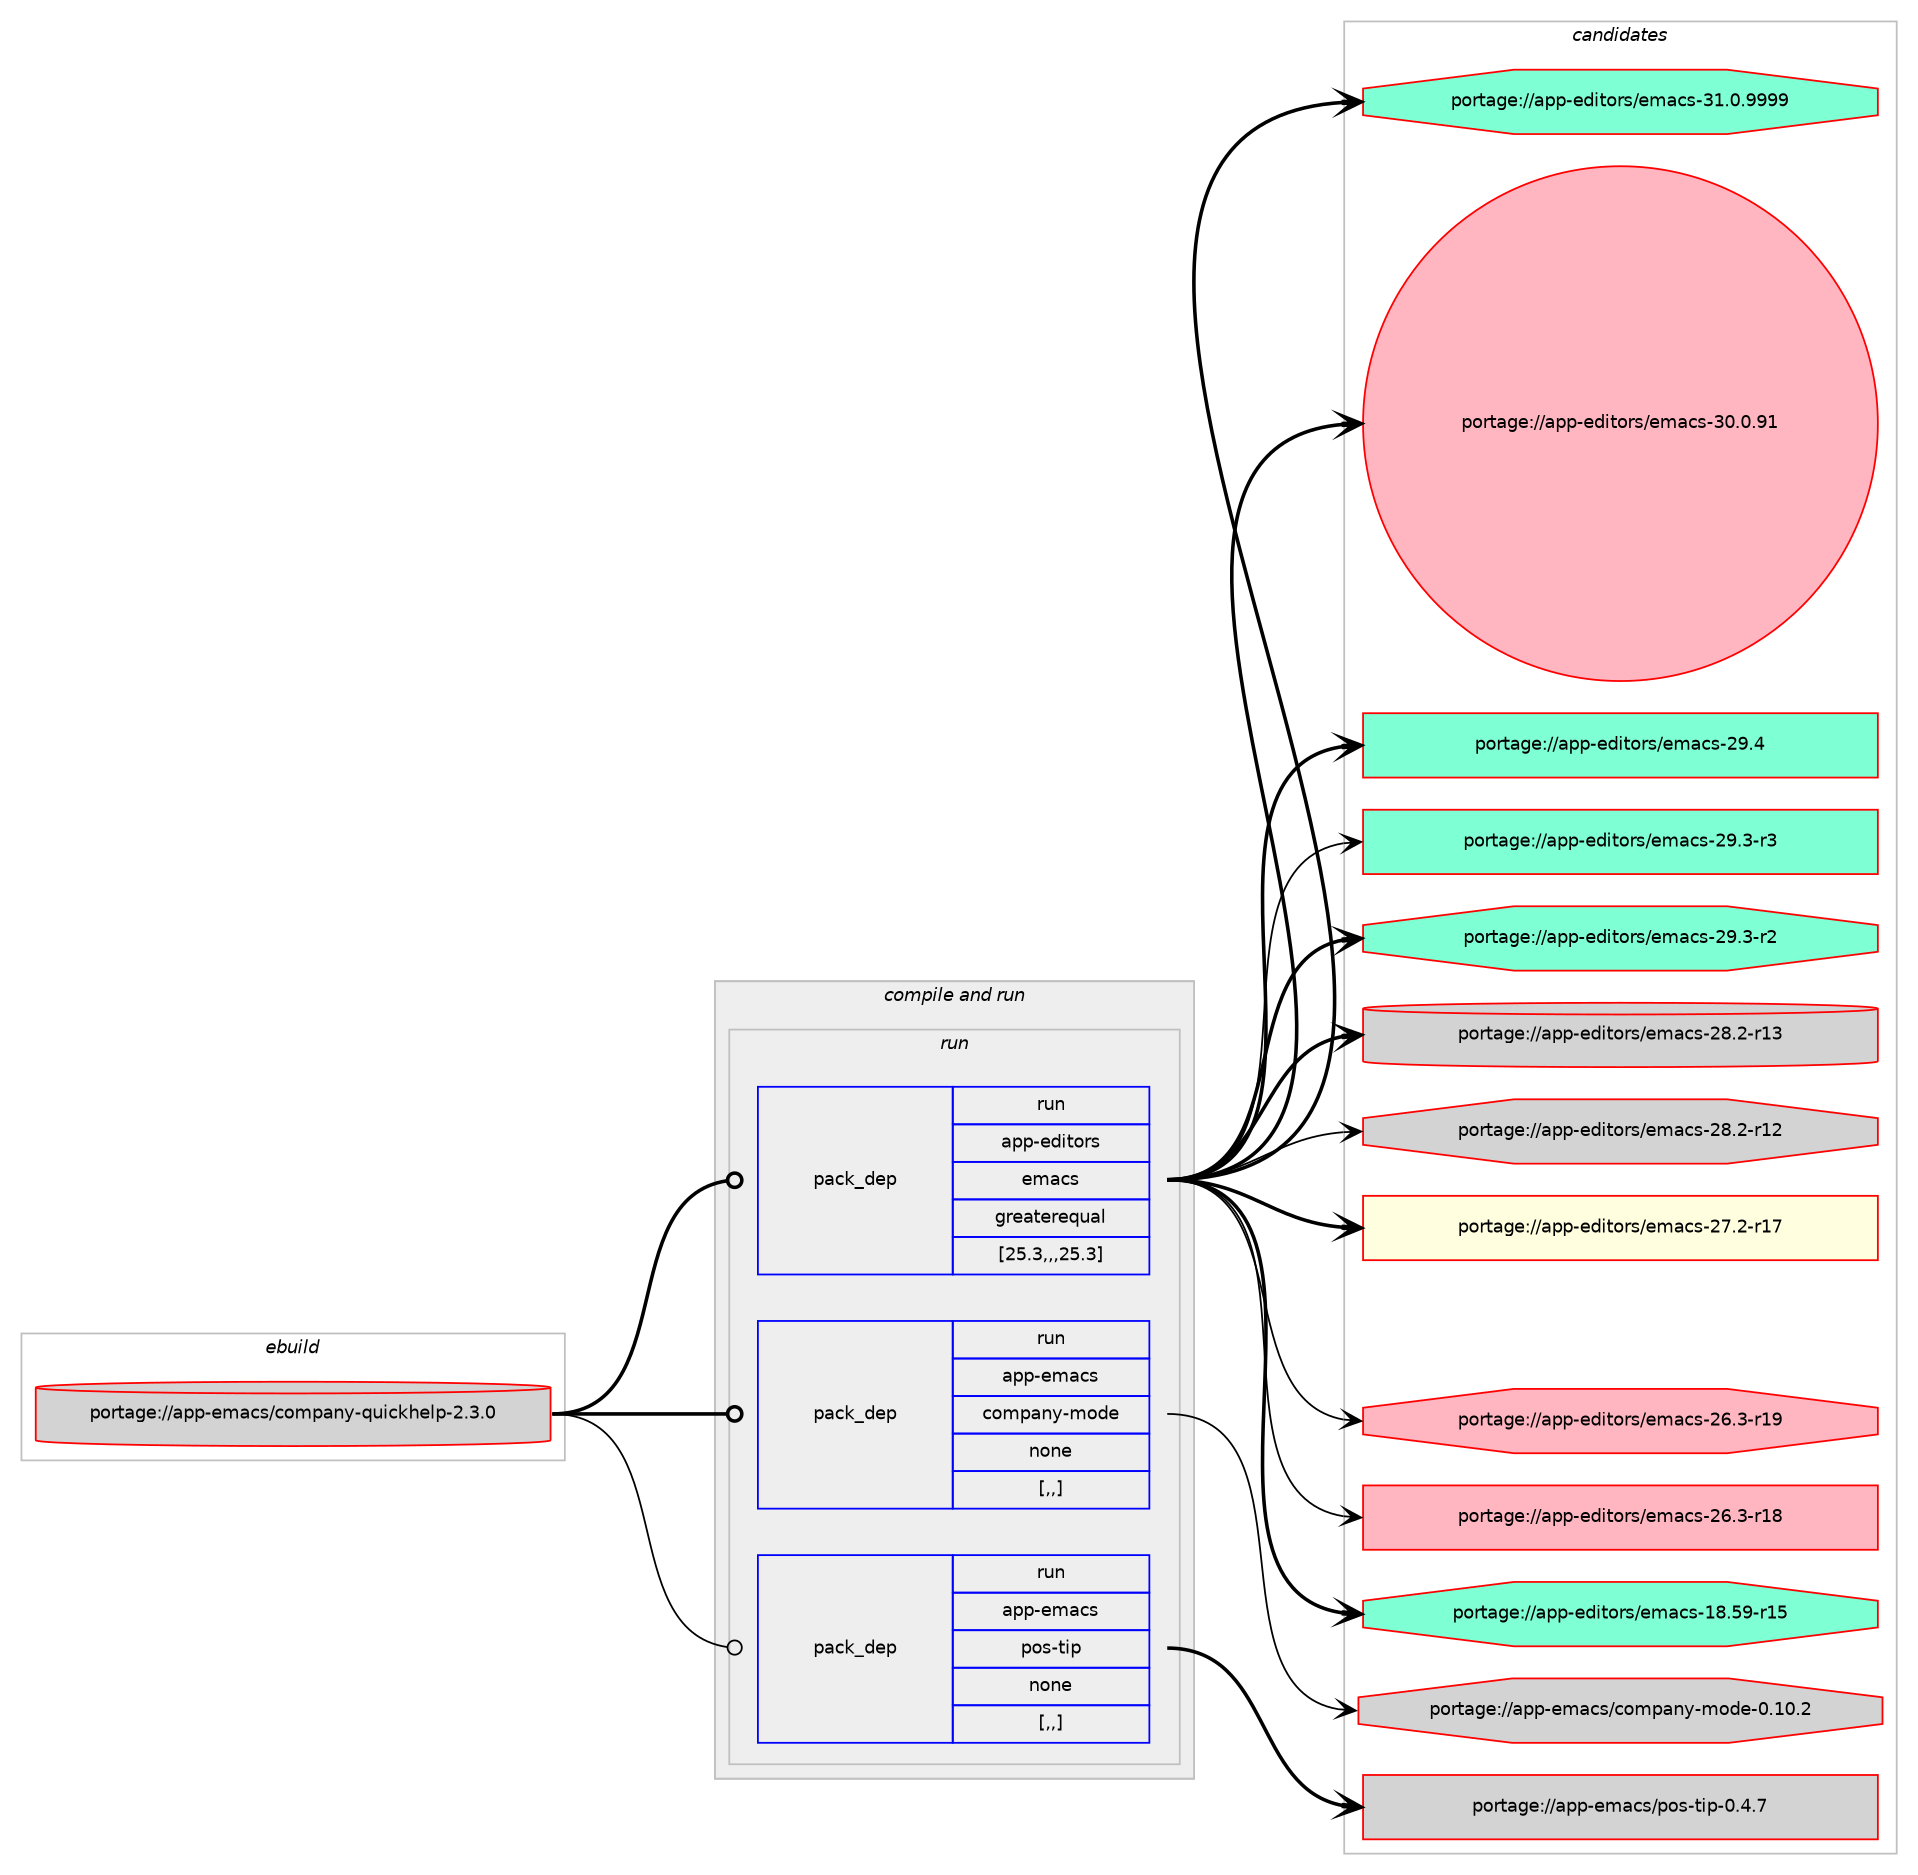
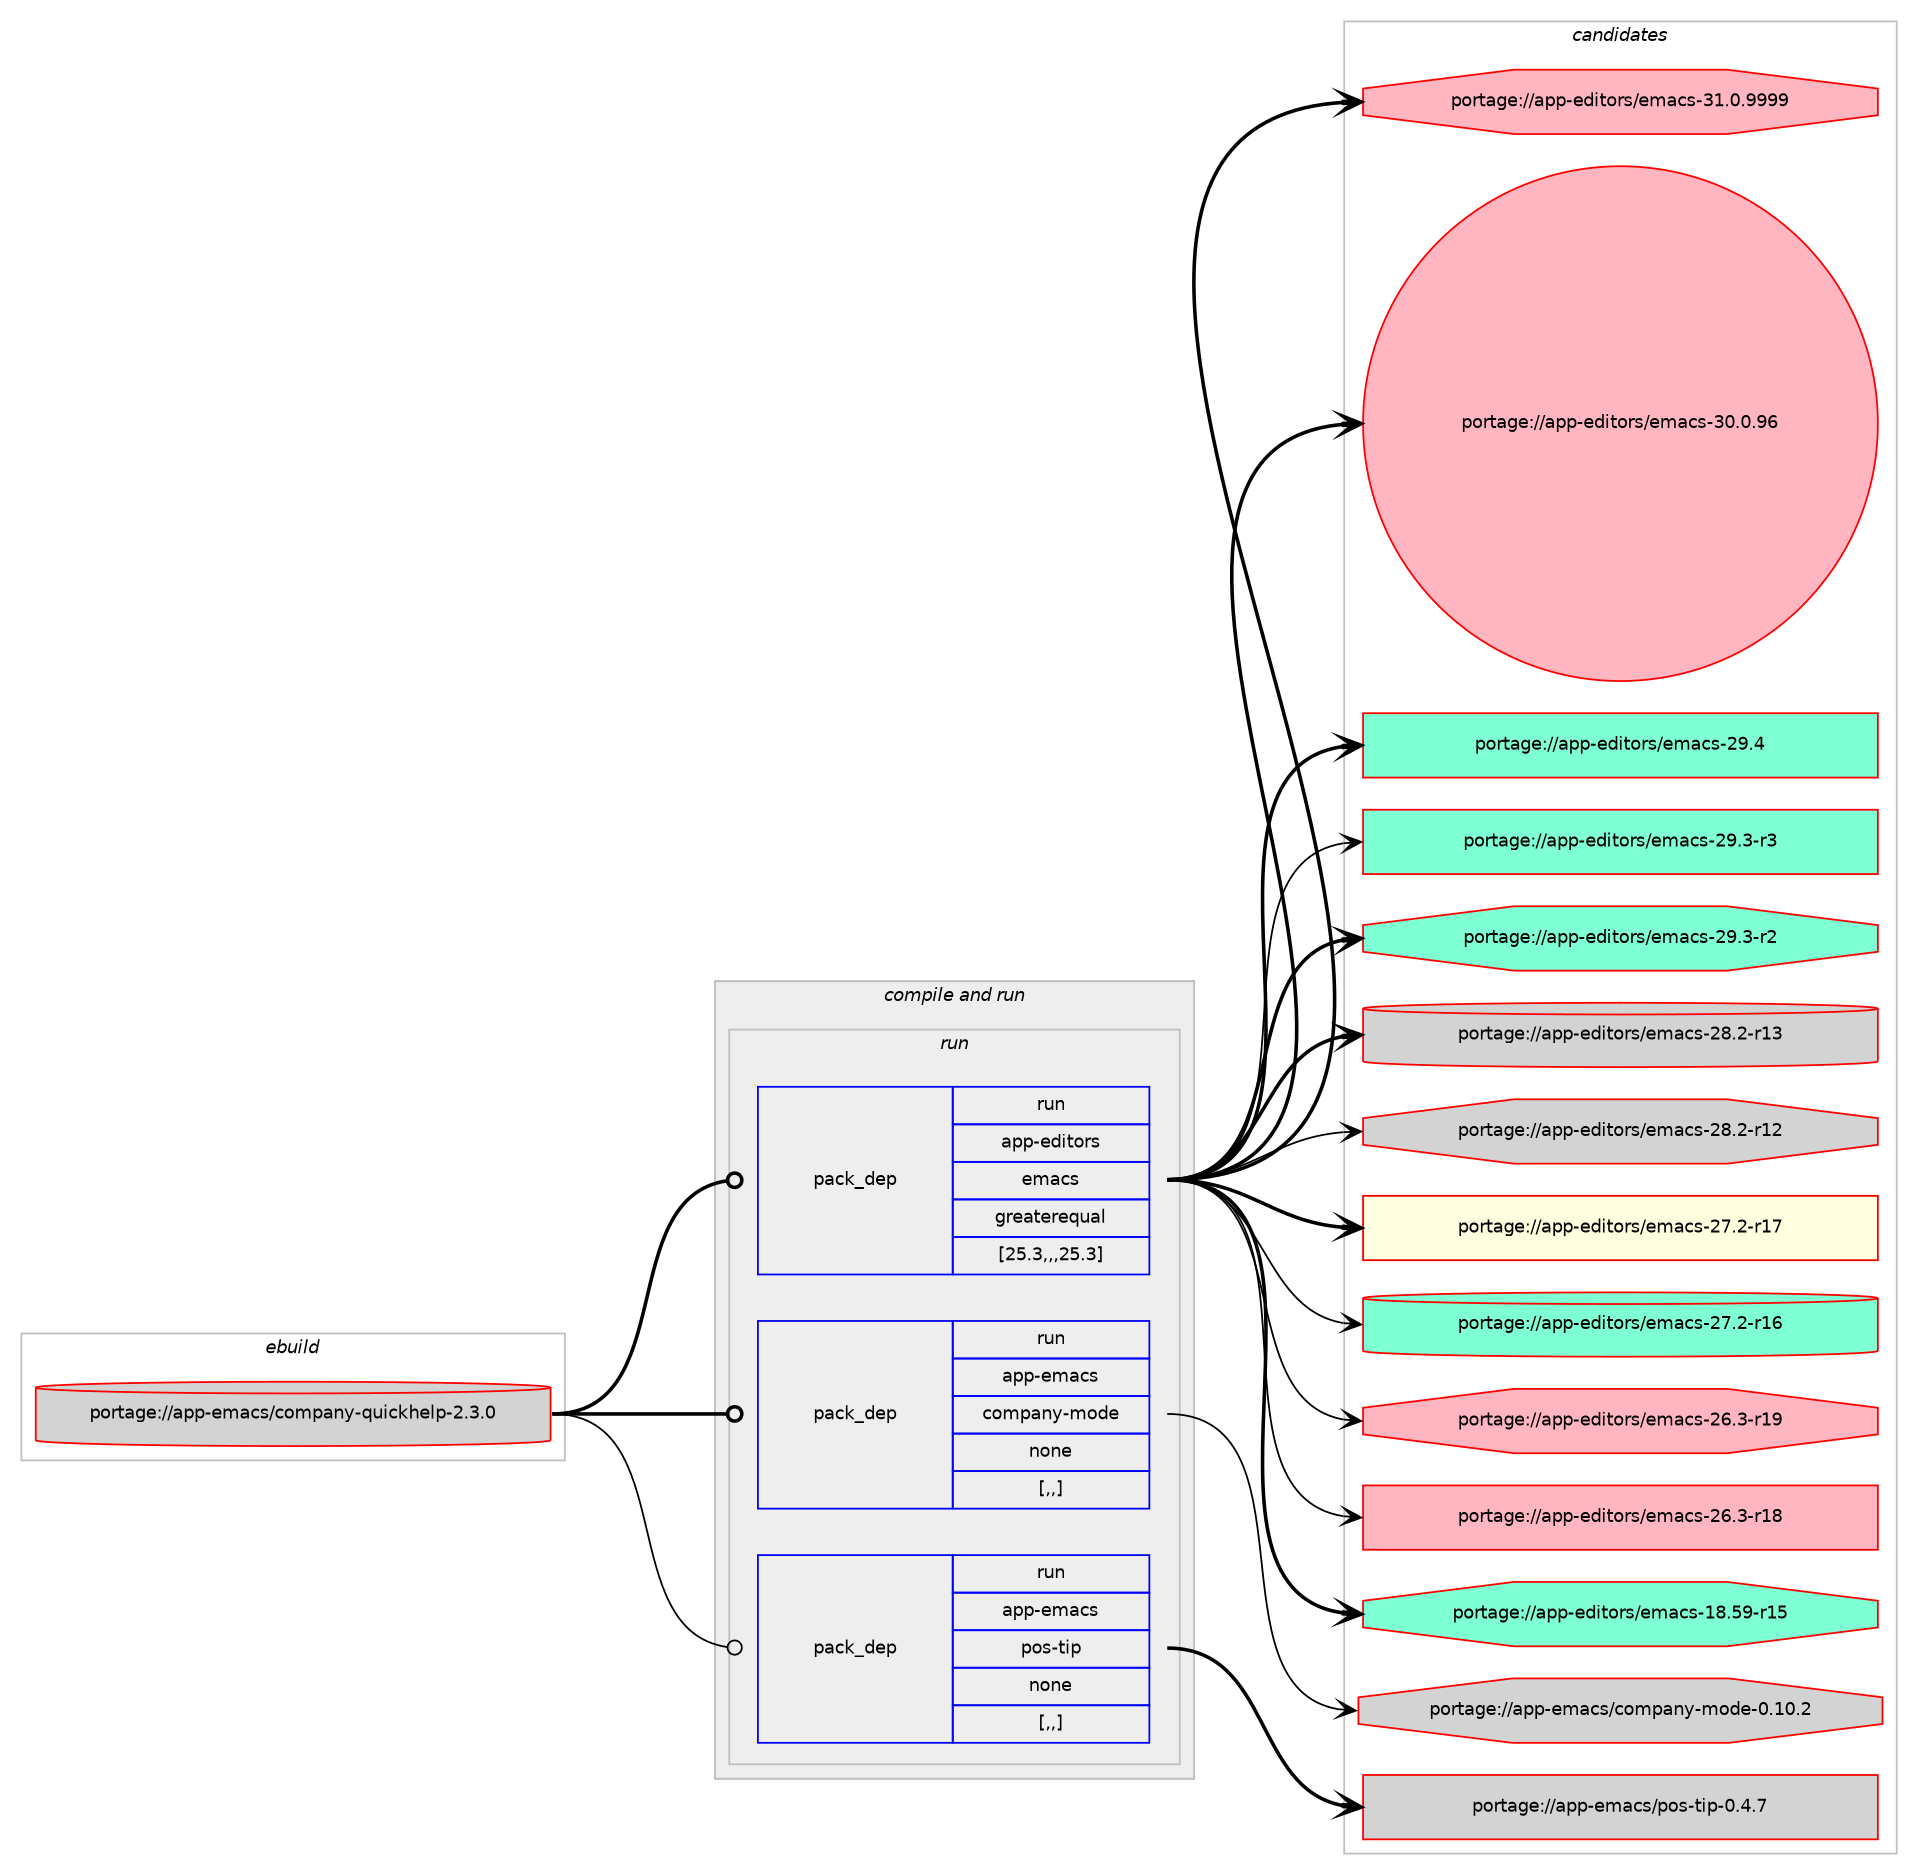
(1620, 102) -> (1620, 102)
(1620, 424) -> (1620, 424)
none -> (1620, 1325)
